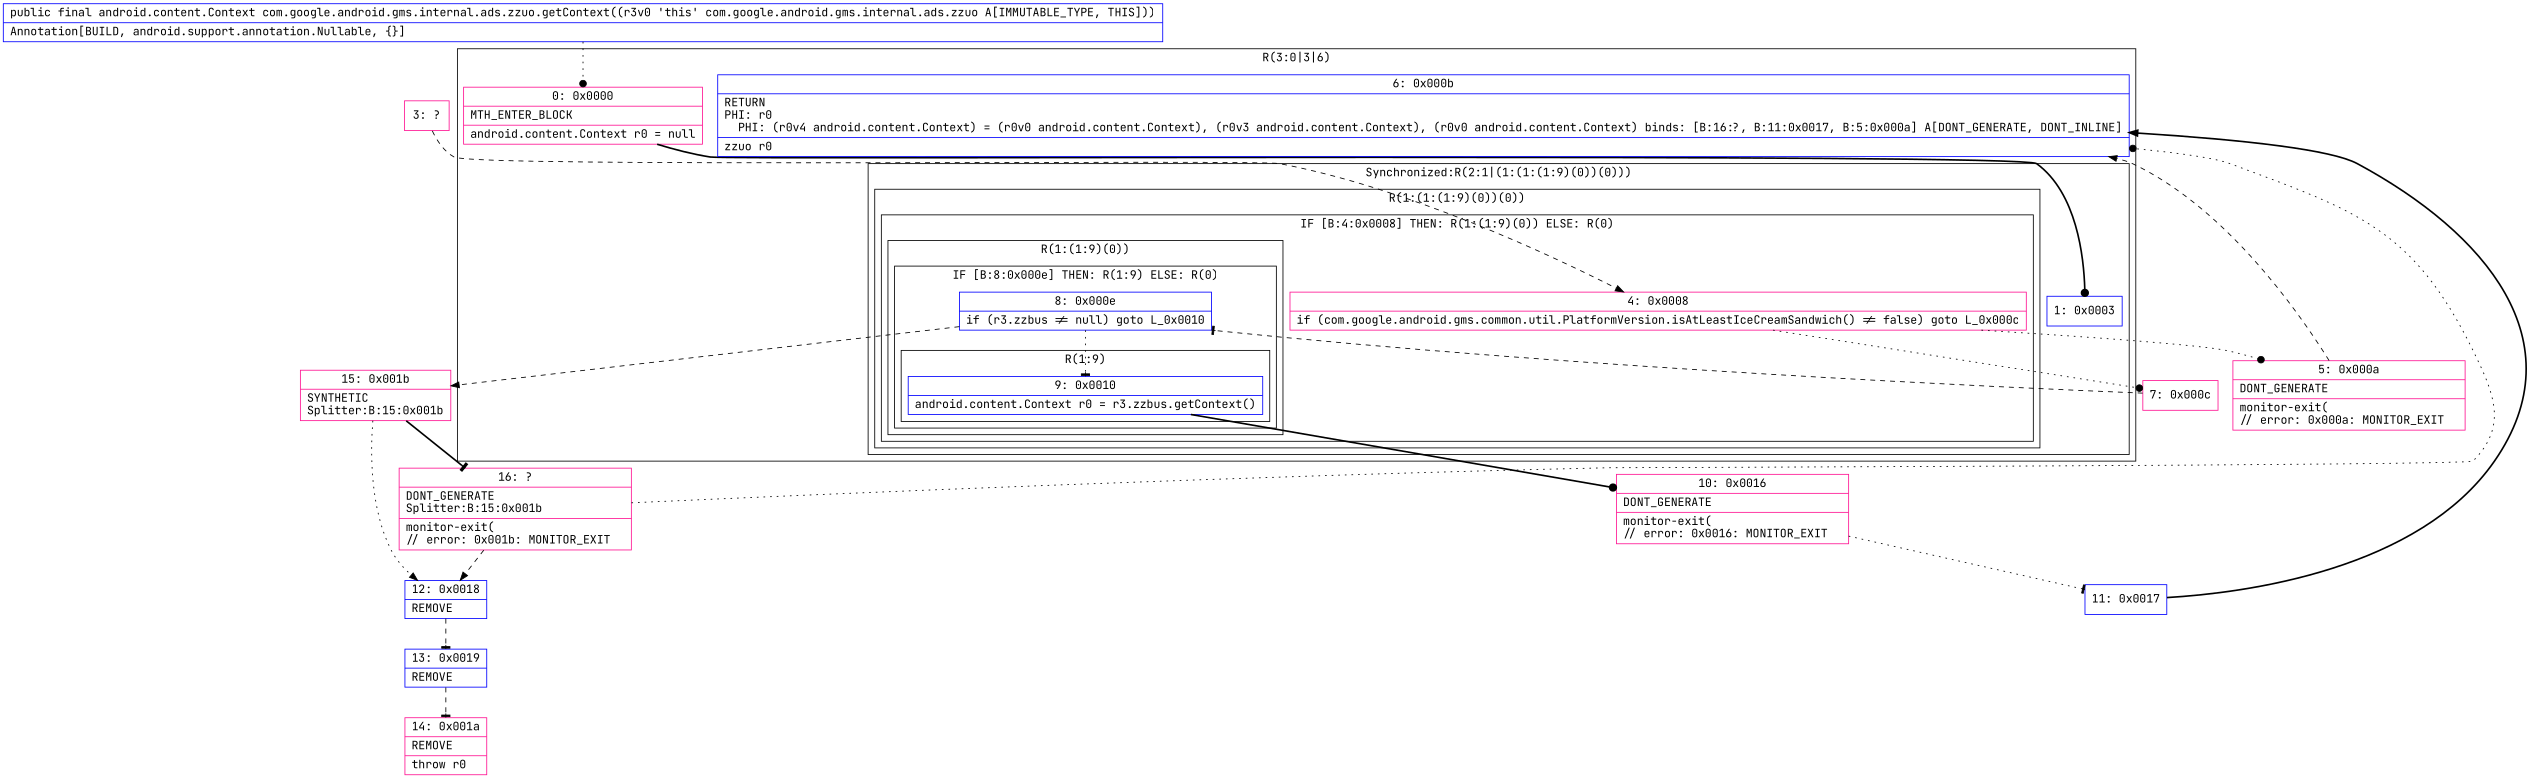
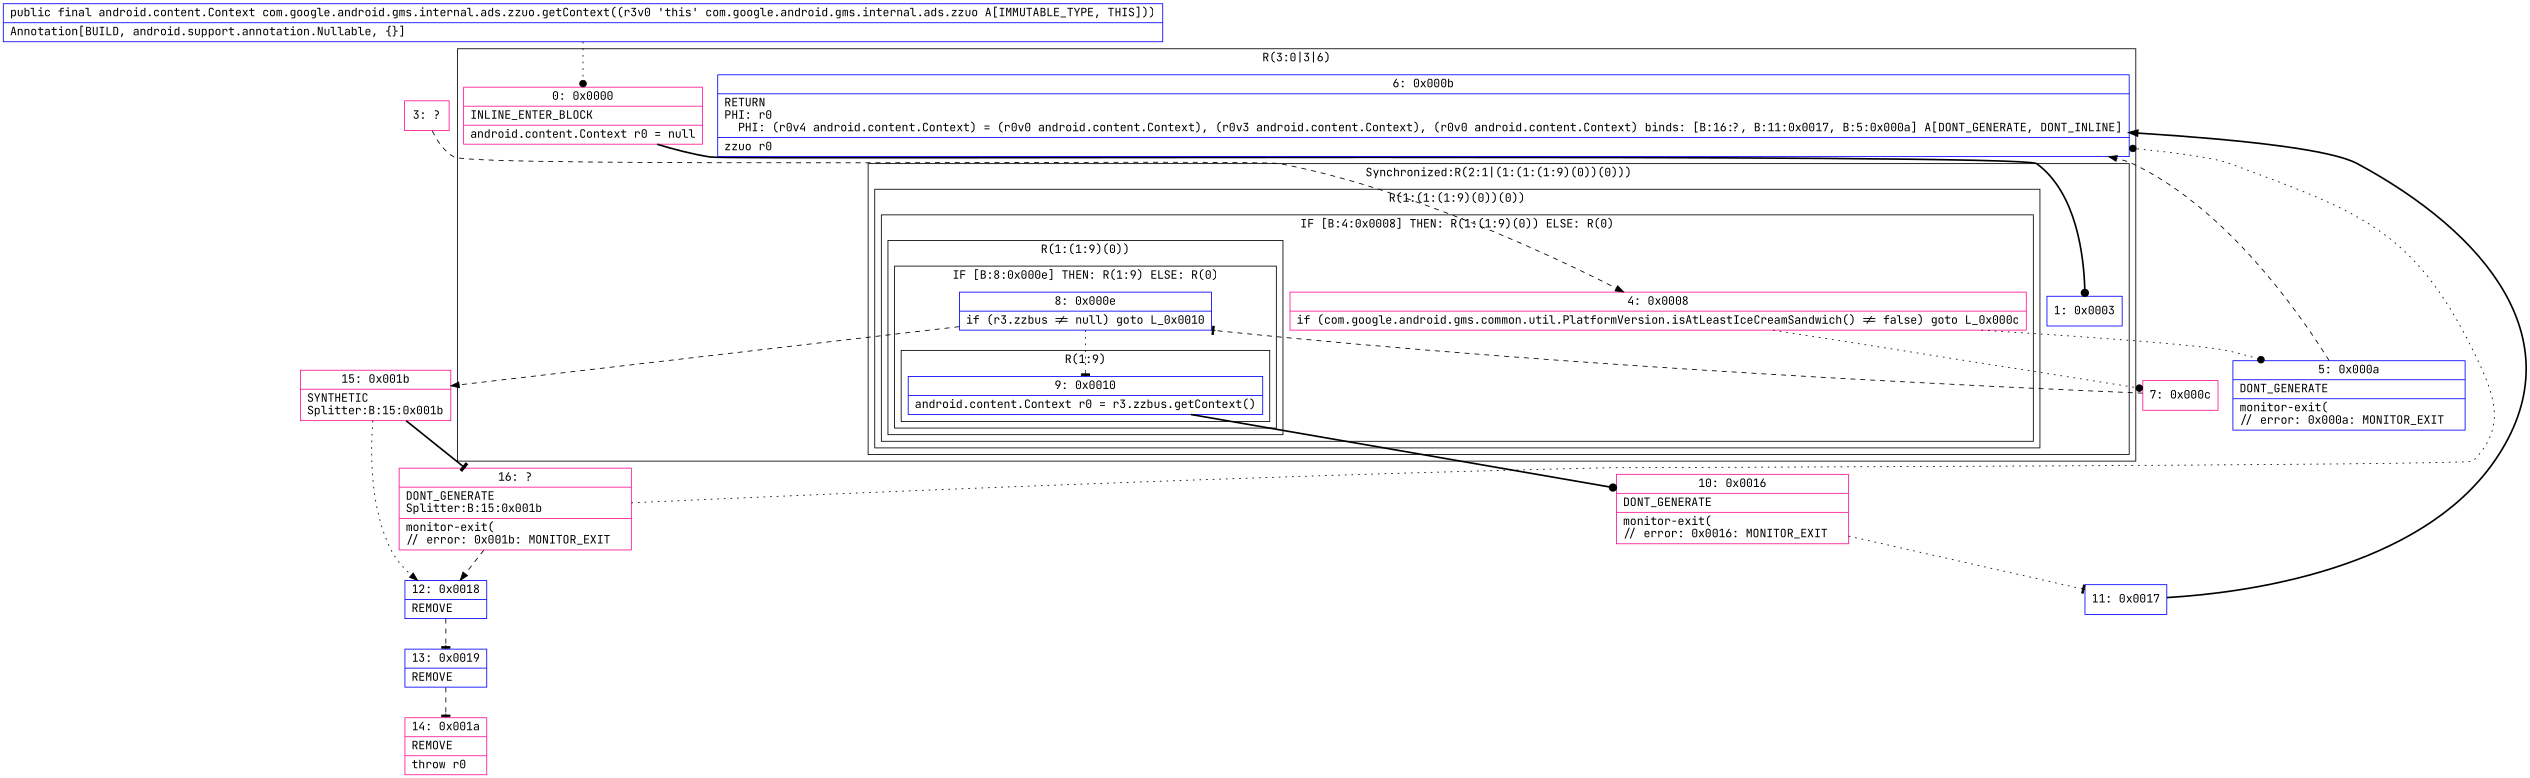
(521, 115) -> (532, 115)
(2349, 395) -> (2349, 395)
